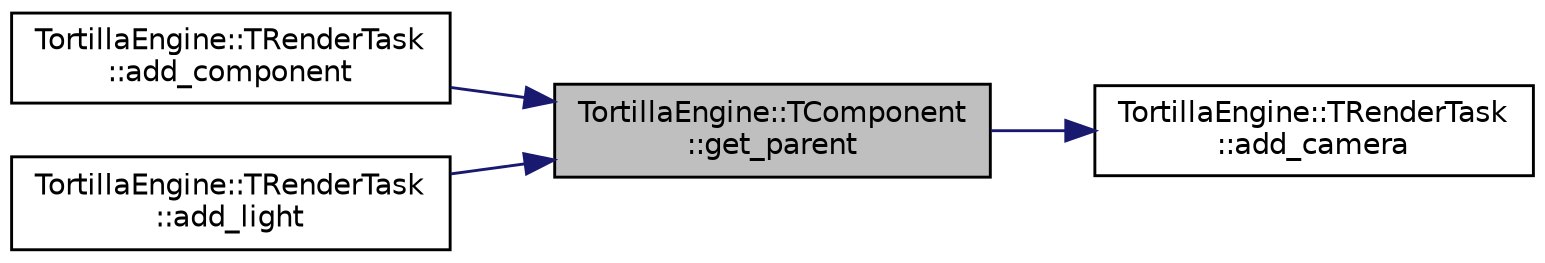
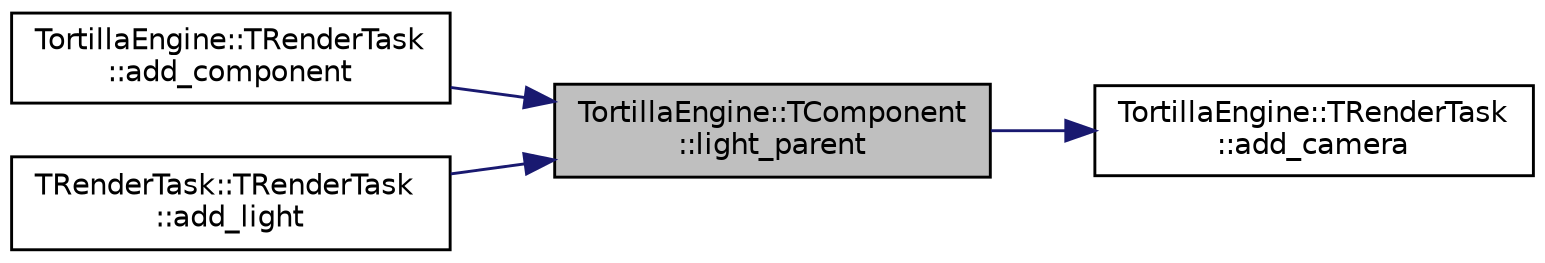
(773, 131) -> (773, 131)
(231, 203) -> (231, 203)
